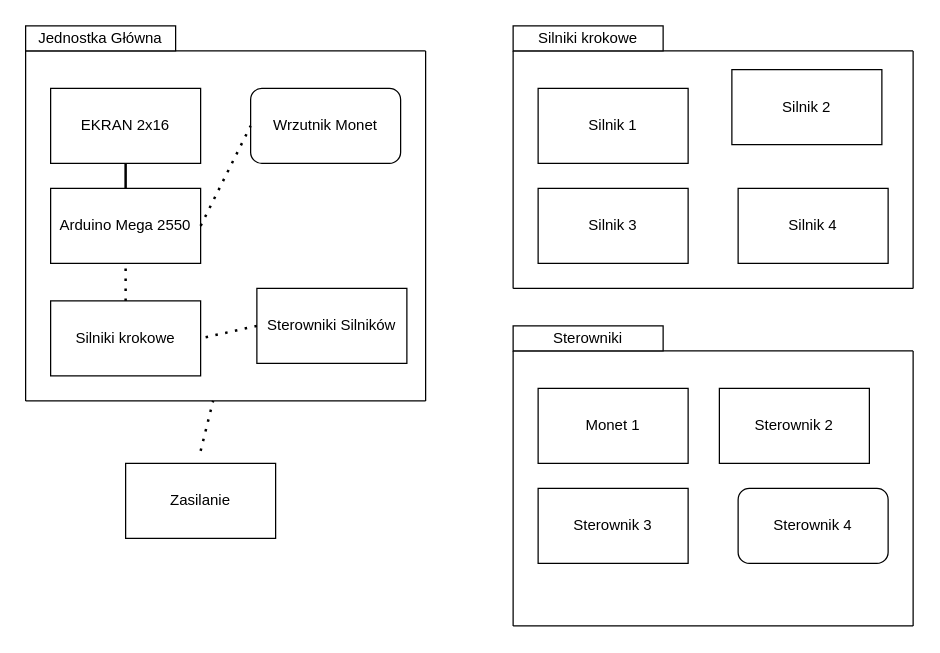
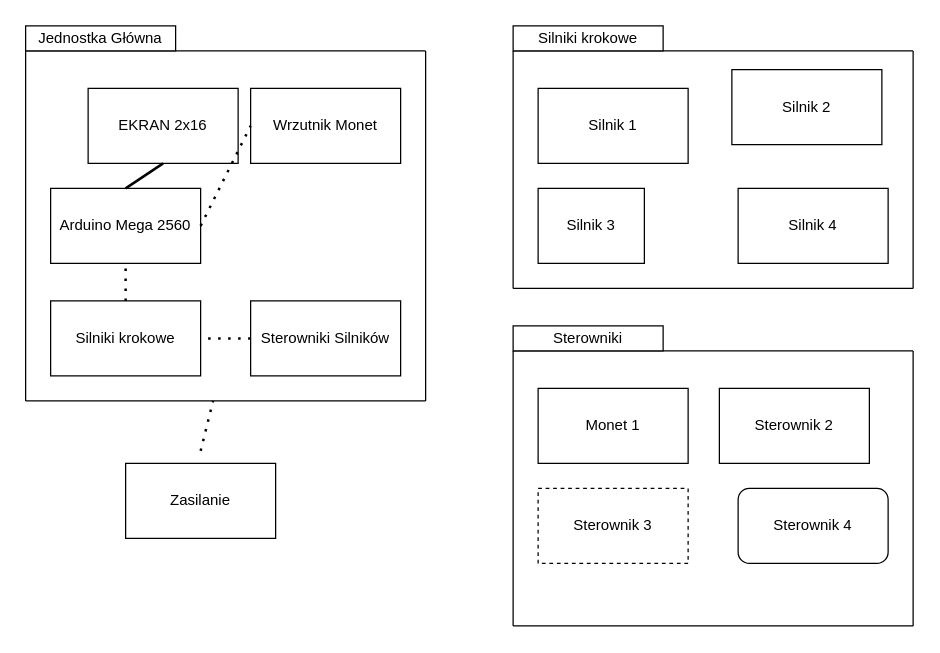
(126, 126) -> (163, 126)
(326, 126) -> (326, 126)
(126, 226) -> (126, 226)
(613, 226) -> (591, 226)
(332, 326) -> (326, 338)
(613, 526) -> (613, 526)
